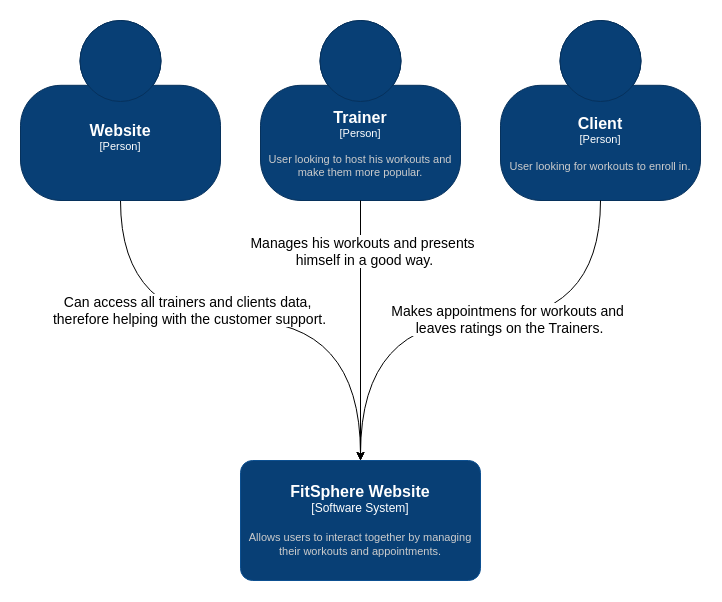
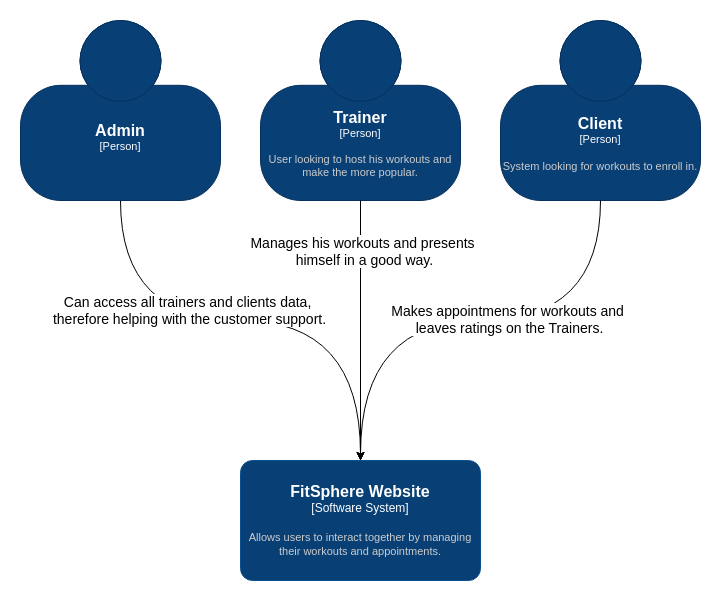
(121, 144) -> (121, 144)
(361, 144) -> (361, 144)
(601, 144) -> (601, 144)
